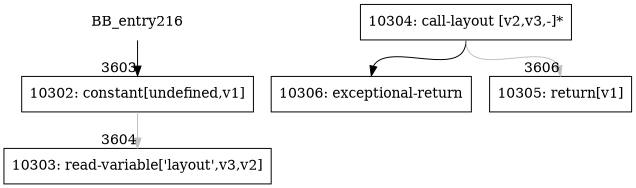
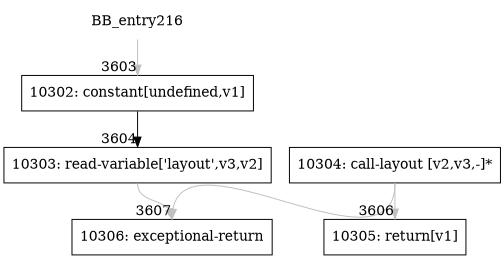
(138, 53) -> (138, 52)
(424, 59) -> (288, 203)
(138, 125) -> (138, 124)
none -> (150, 199)
